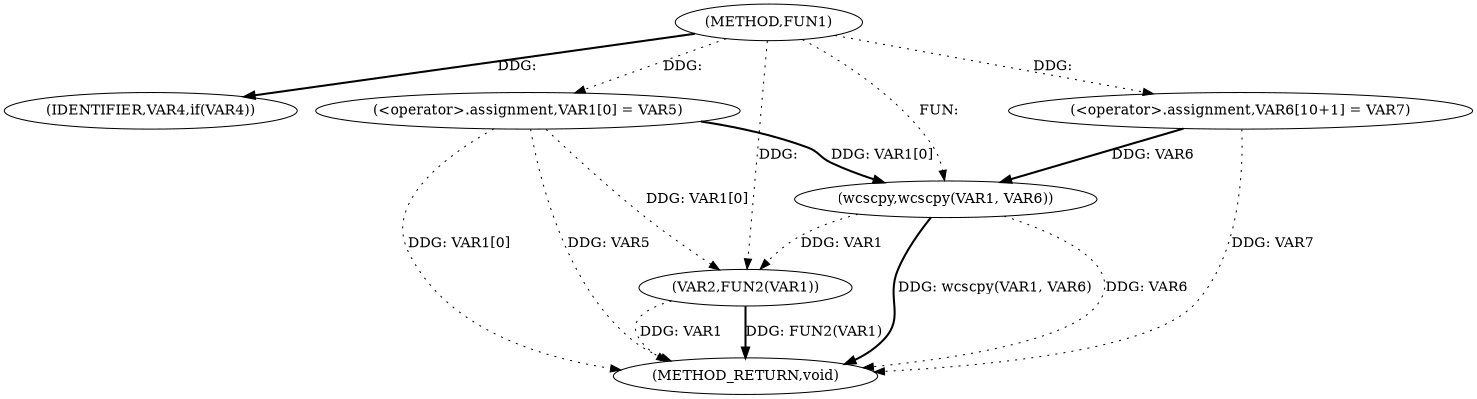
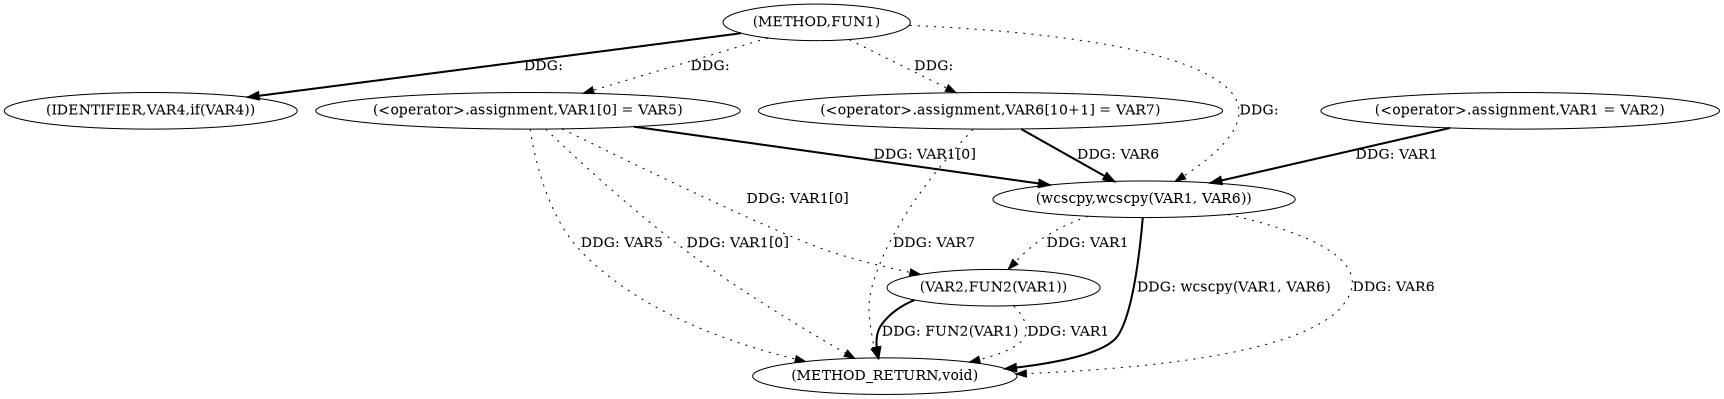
(941, 111) -> (1261, 111)
none -> (1520, 111)
(758, 150) -> none
